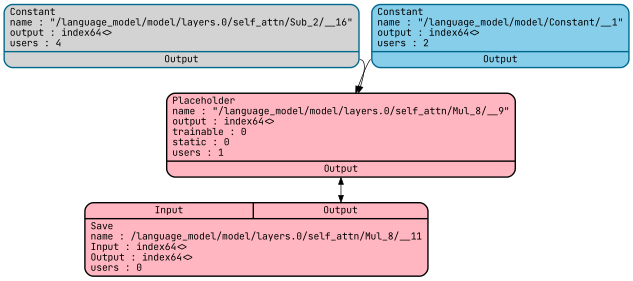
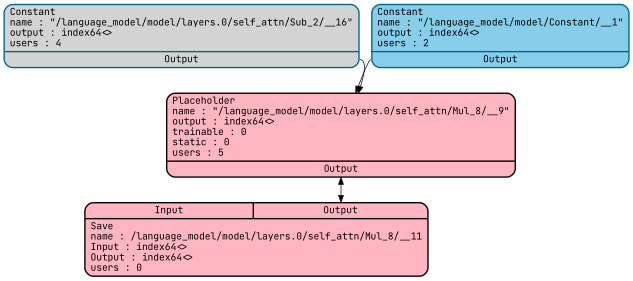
(198, 153) -> (198, 153)
